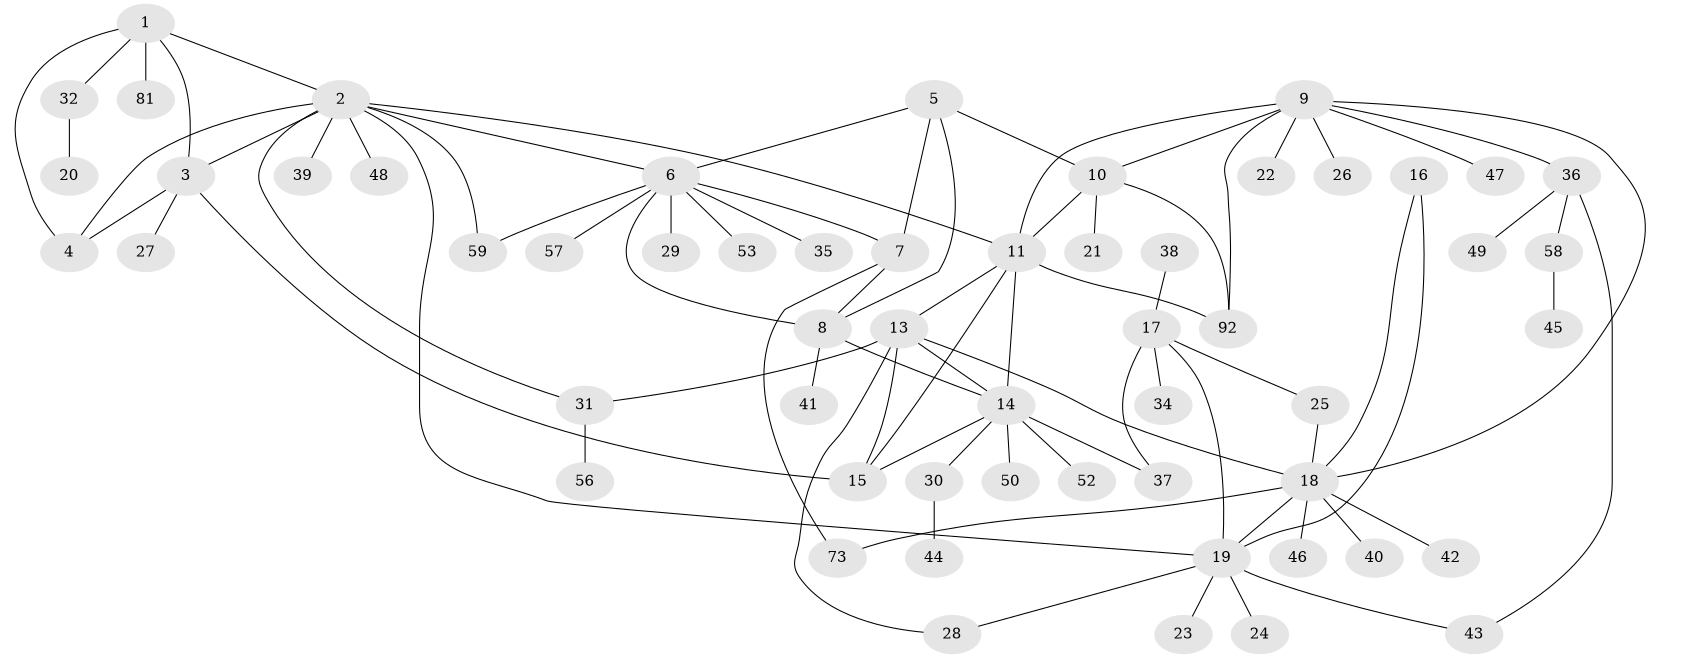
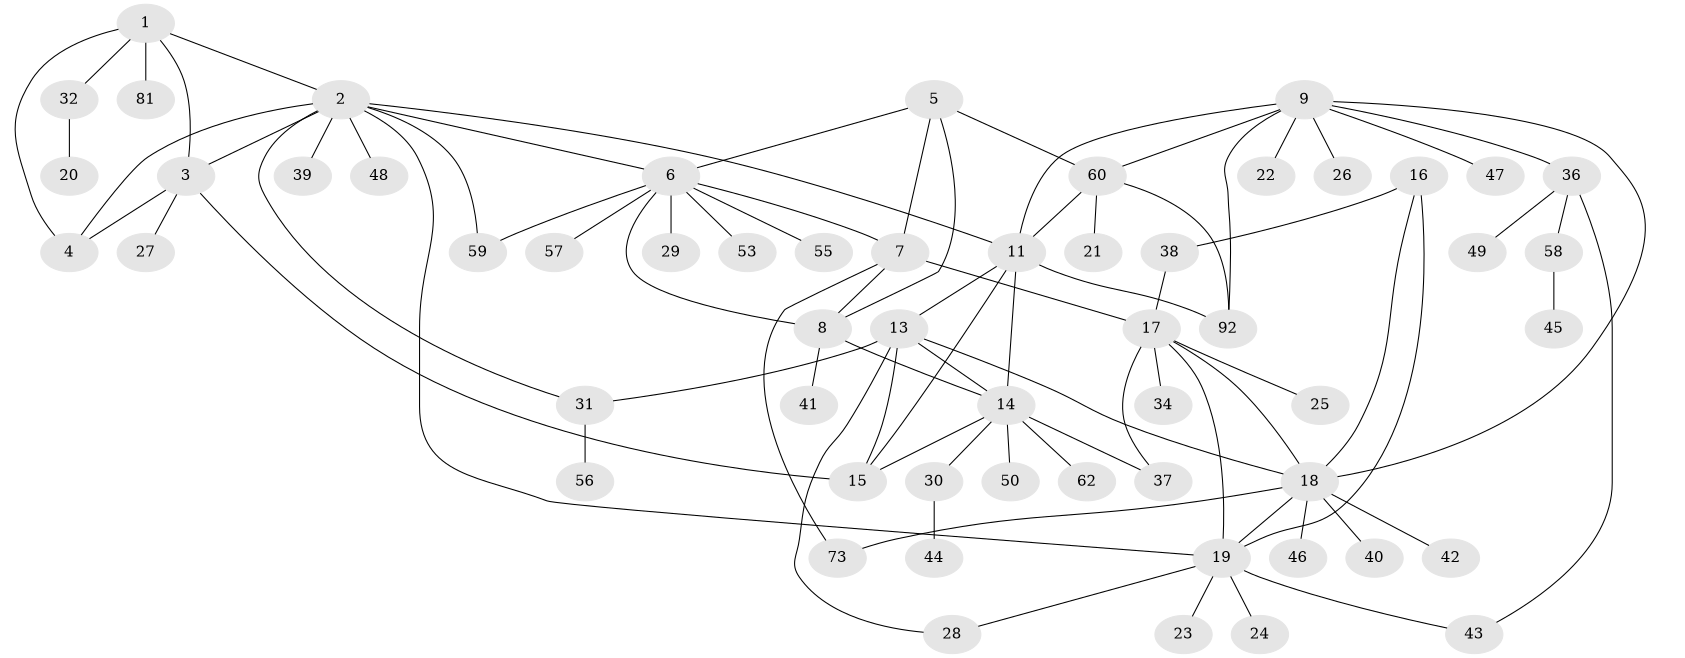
(1098, 176) -> (1098, 176)
none -> (1298, 221)
(824, 253) -> (824, 253)
none -> (1026, 291)
(1315, 443) -> (1245, 394)
(1087, 482) -> (1087, 482)
